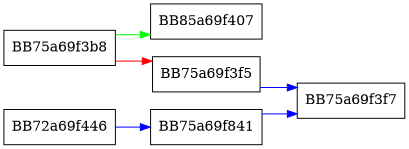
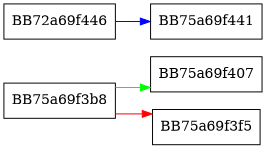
(206, 22) -> (206, 74)
(351, 101) -> none
(206, 127) -> (206, 22)
